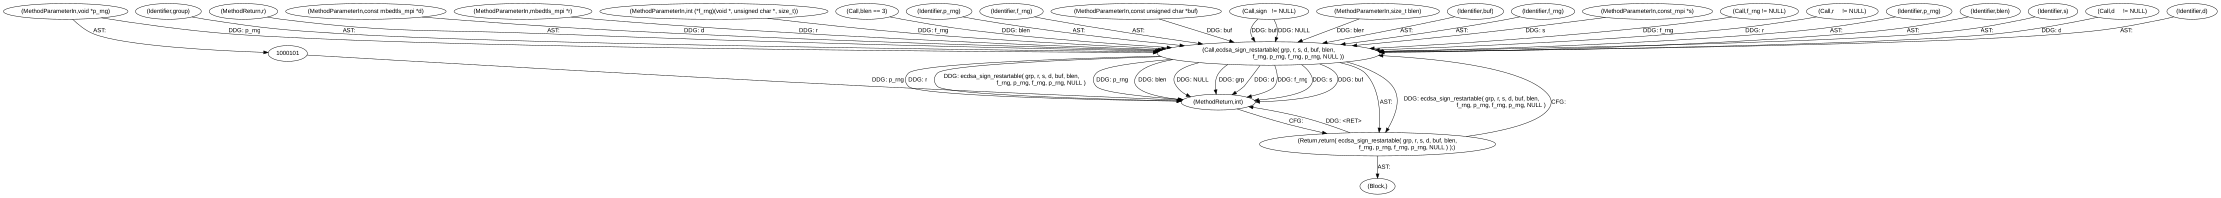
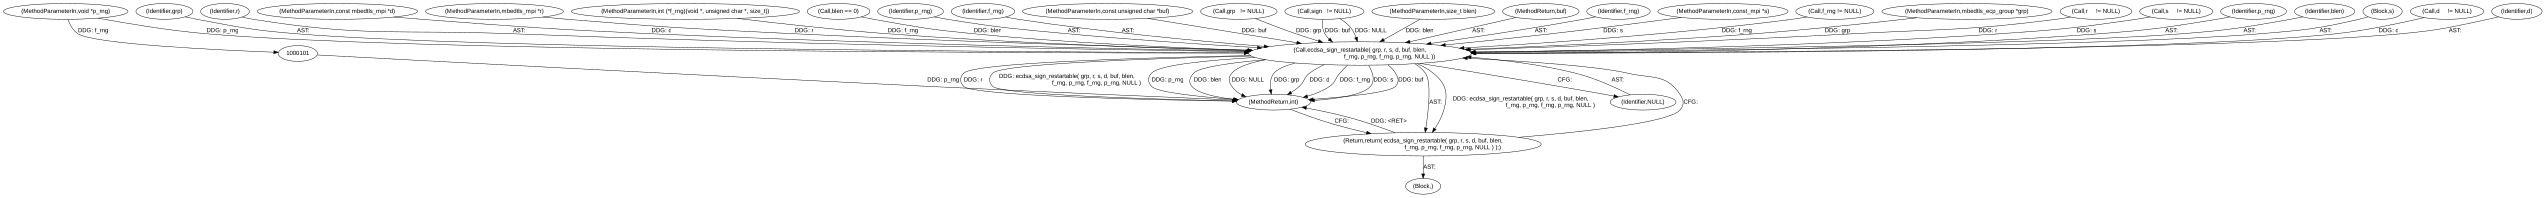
(168, 11) -> (164, 11)
(243, 11) -> (225, 11)
(867, 11) -> (839, 11)
none -> (1239, 11)
(1475, 11) -> (1541, 11)
none -> (1967, 11)
(2053, 11) -> (2383, 11)
none -> (2176, 11)
(101, 31) -> (93, 31)
none -> (1643, 102)
